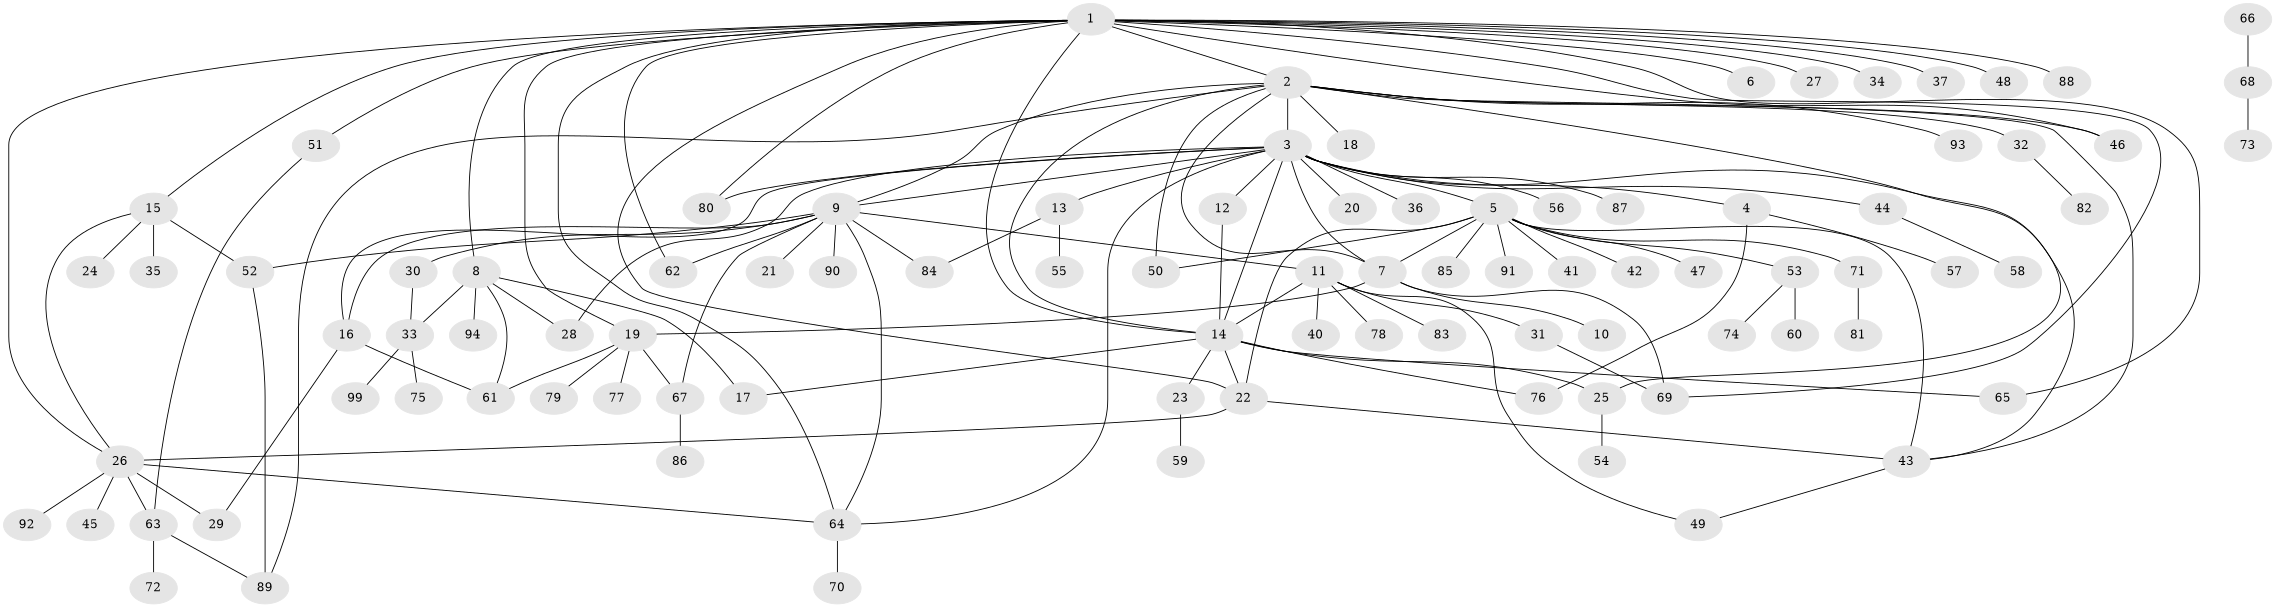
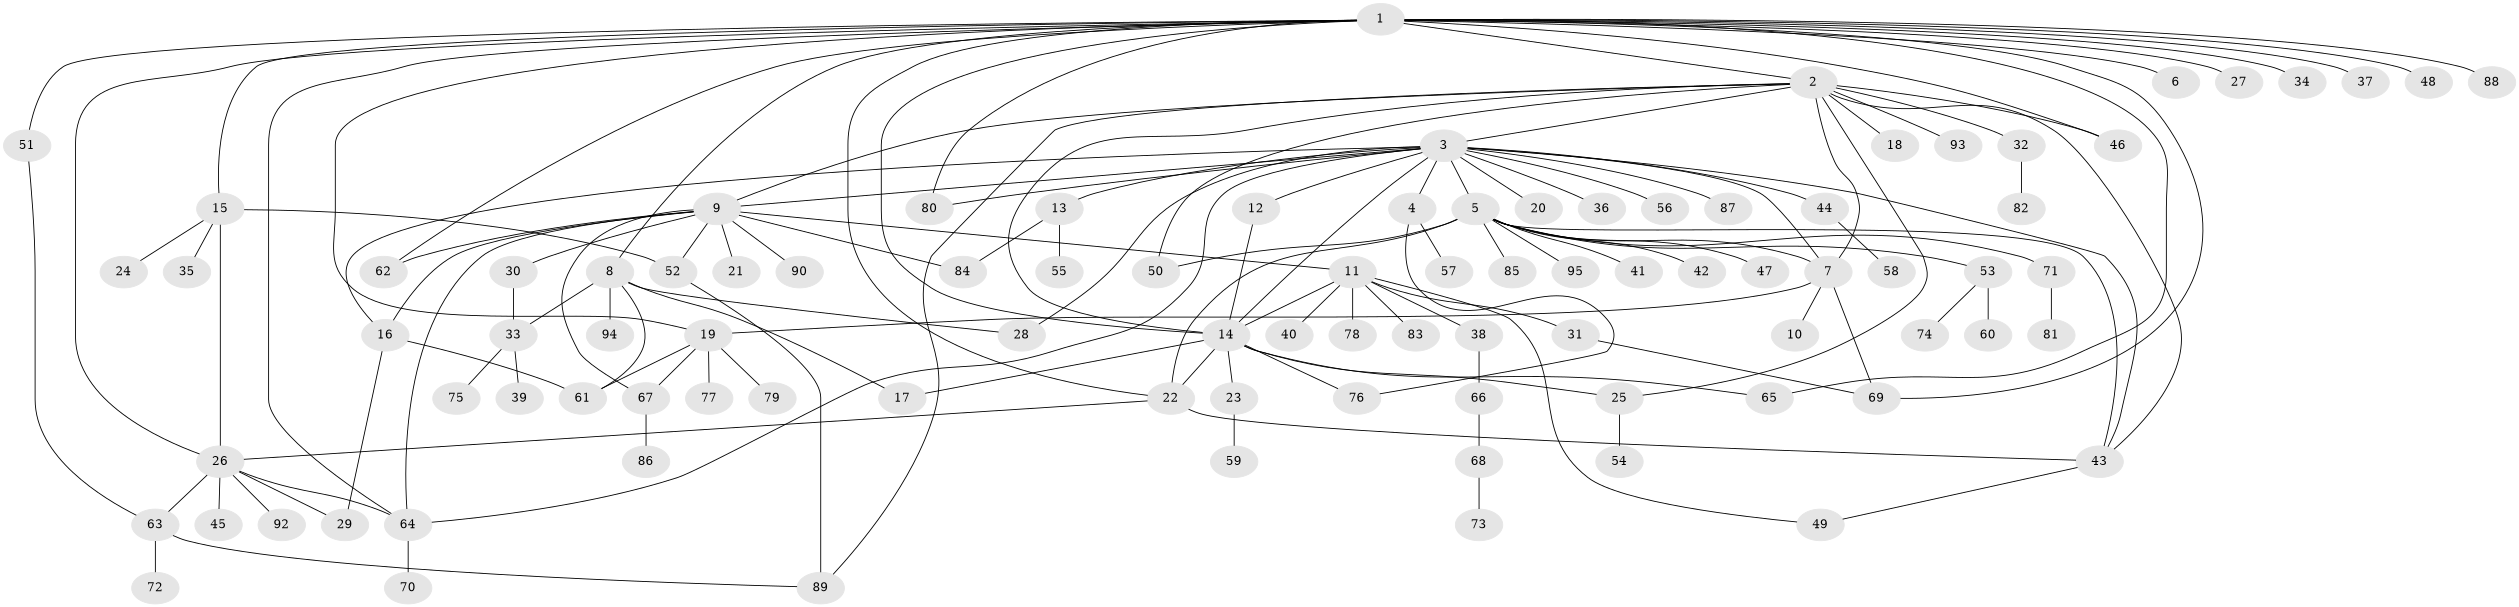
(1509, 272) -> (1576, 272)
none -> (1479, 335)
(356, 399) -> (520, 399)
